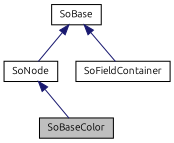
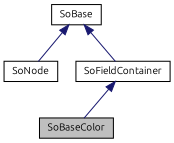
(57, 104) -> (96, 104)
